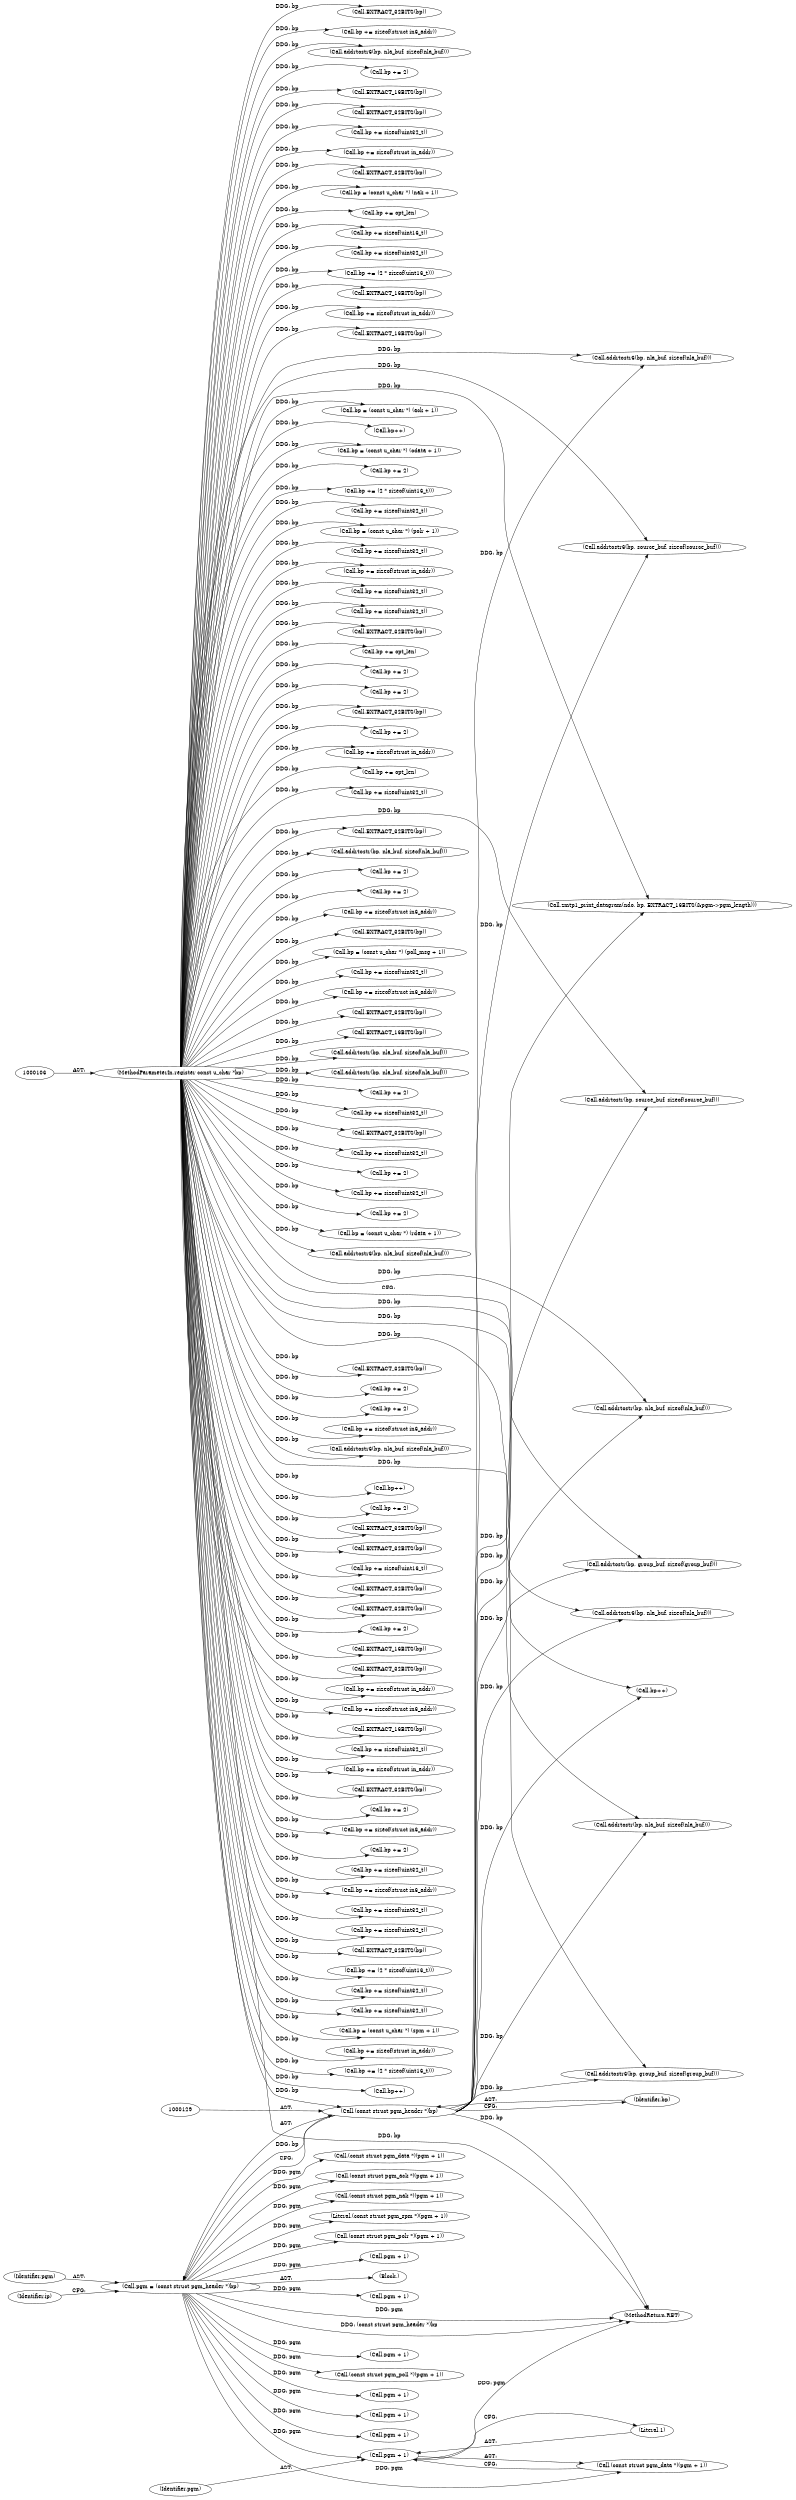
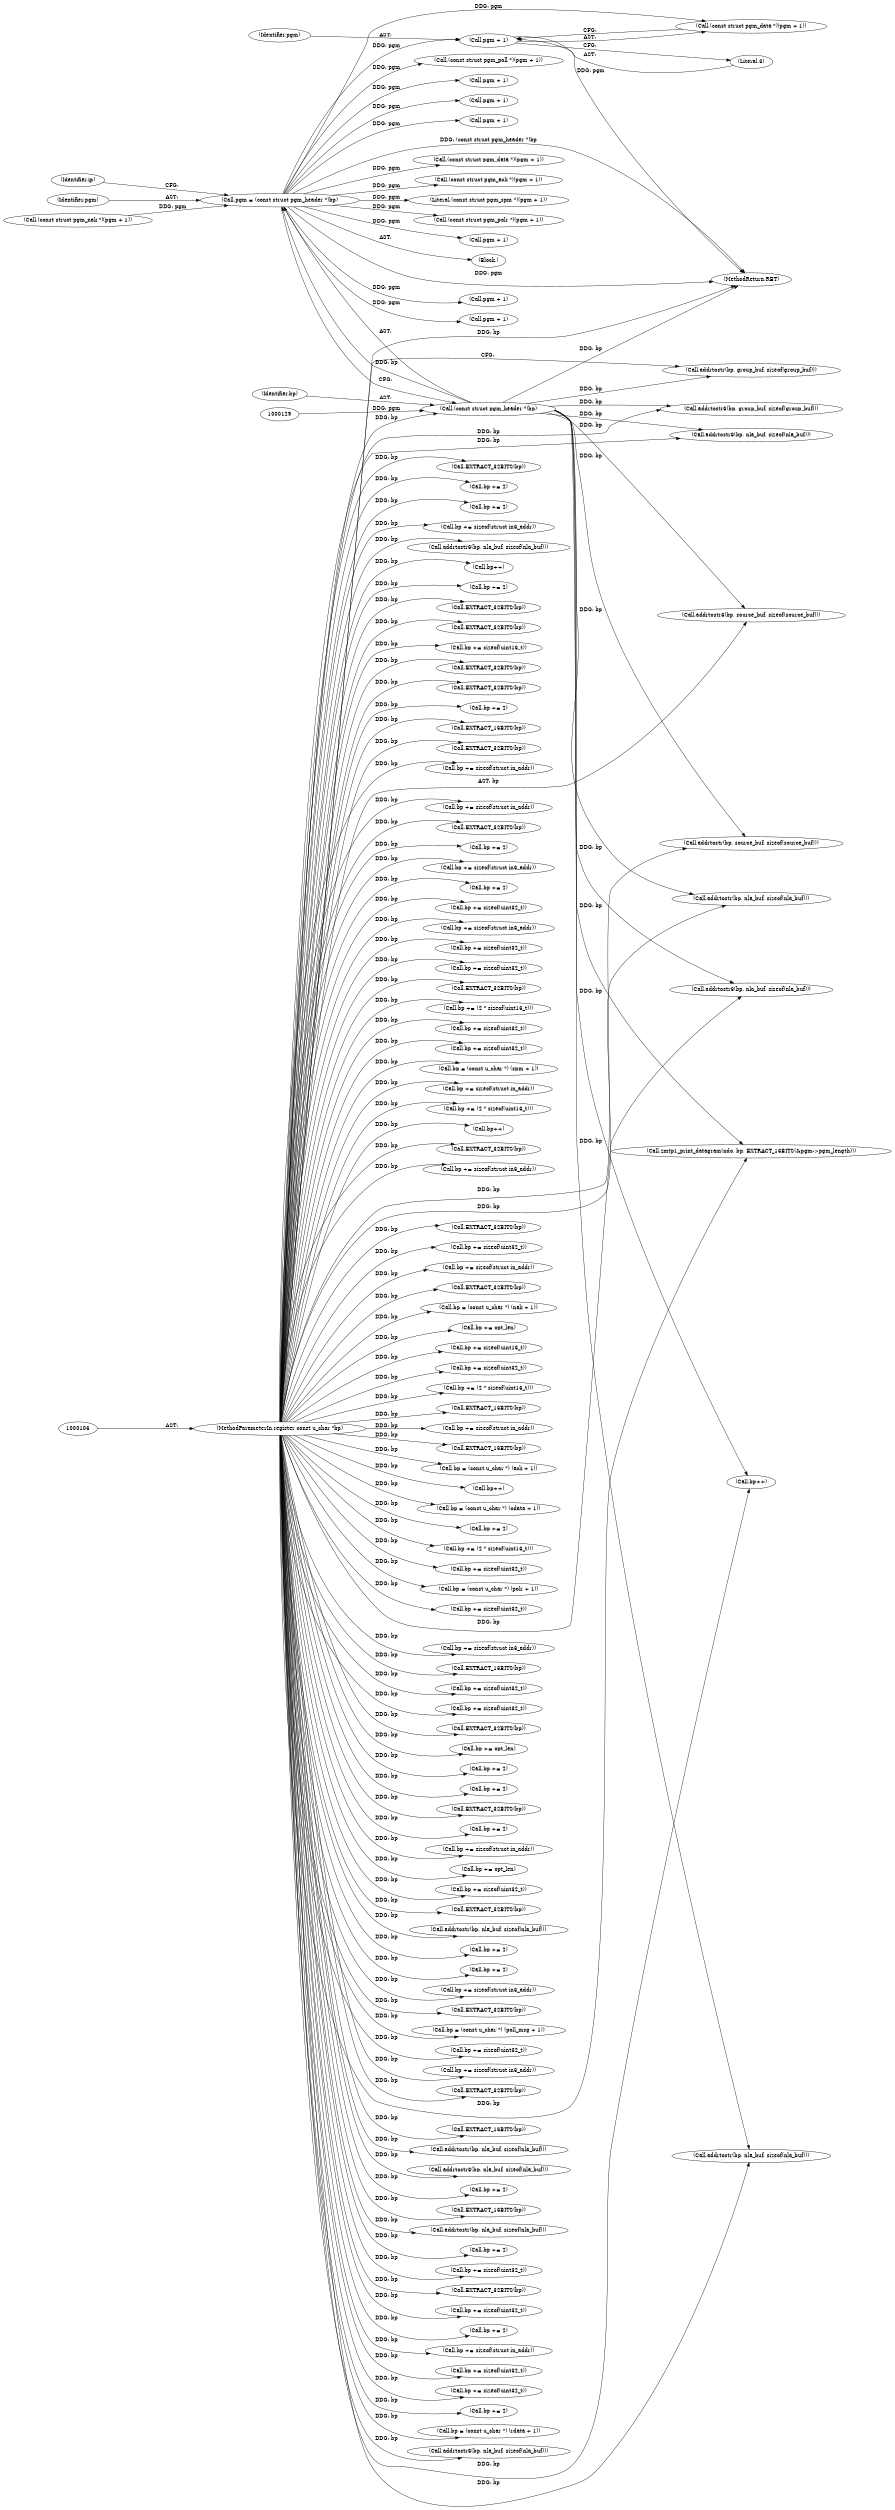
(389, 366) -> (489, 781)
(287, 2108) -> (386, 409)
(539, 2108) -> none
(254, 2231) -> (176, 211)
(652, 2431) -> (751, 62)
